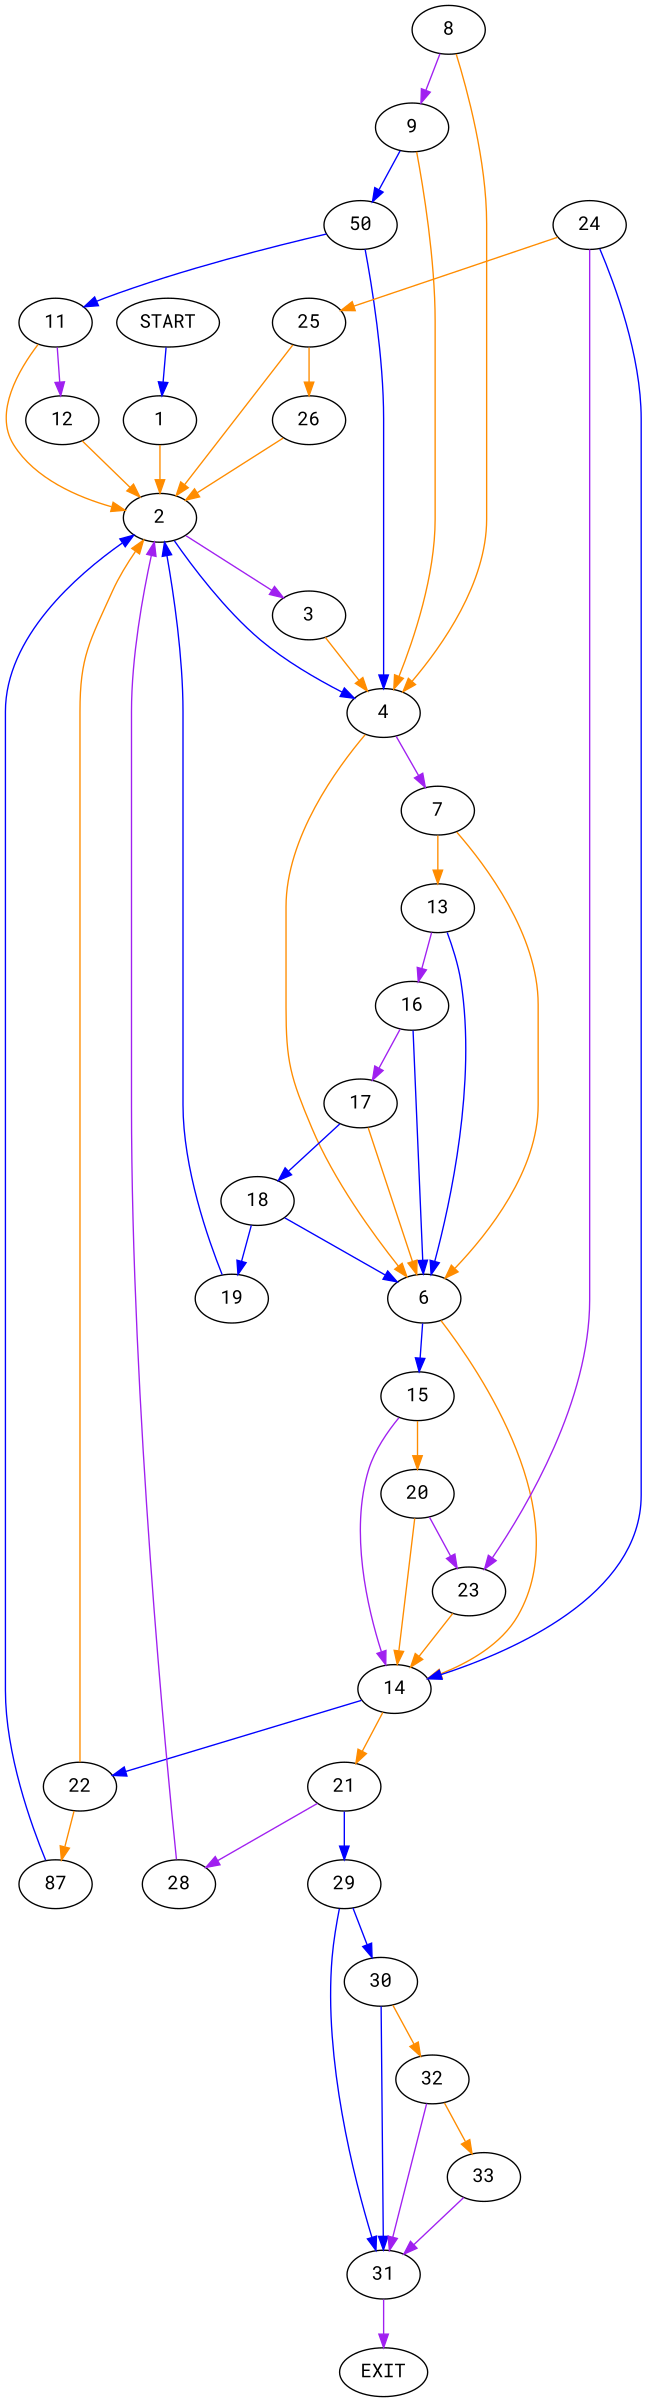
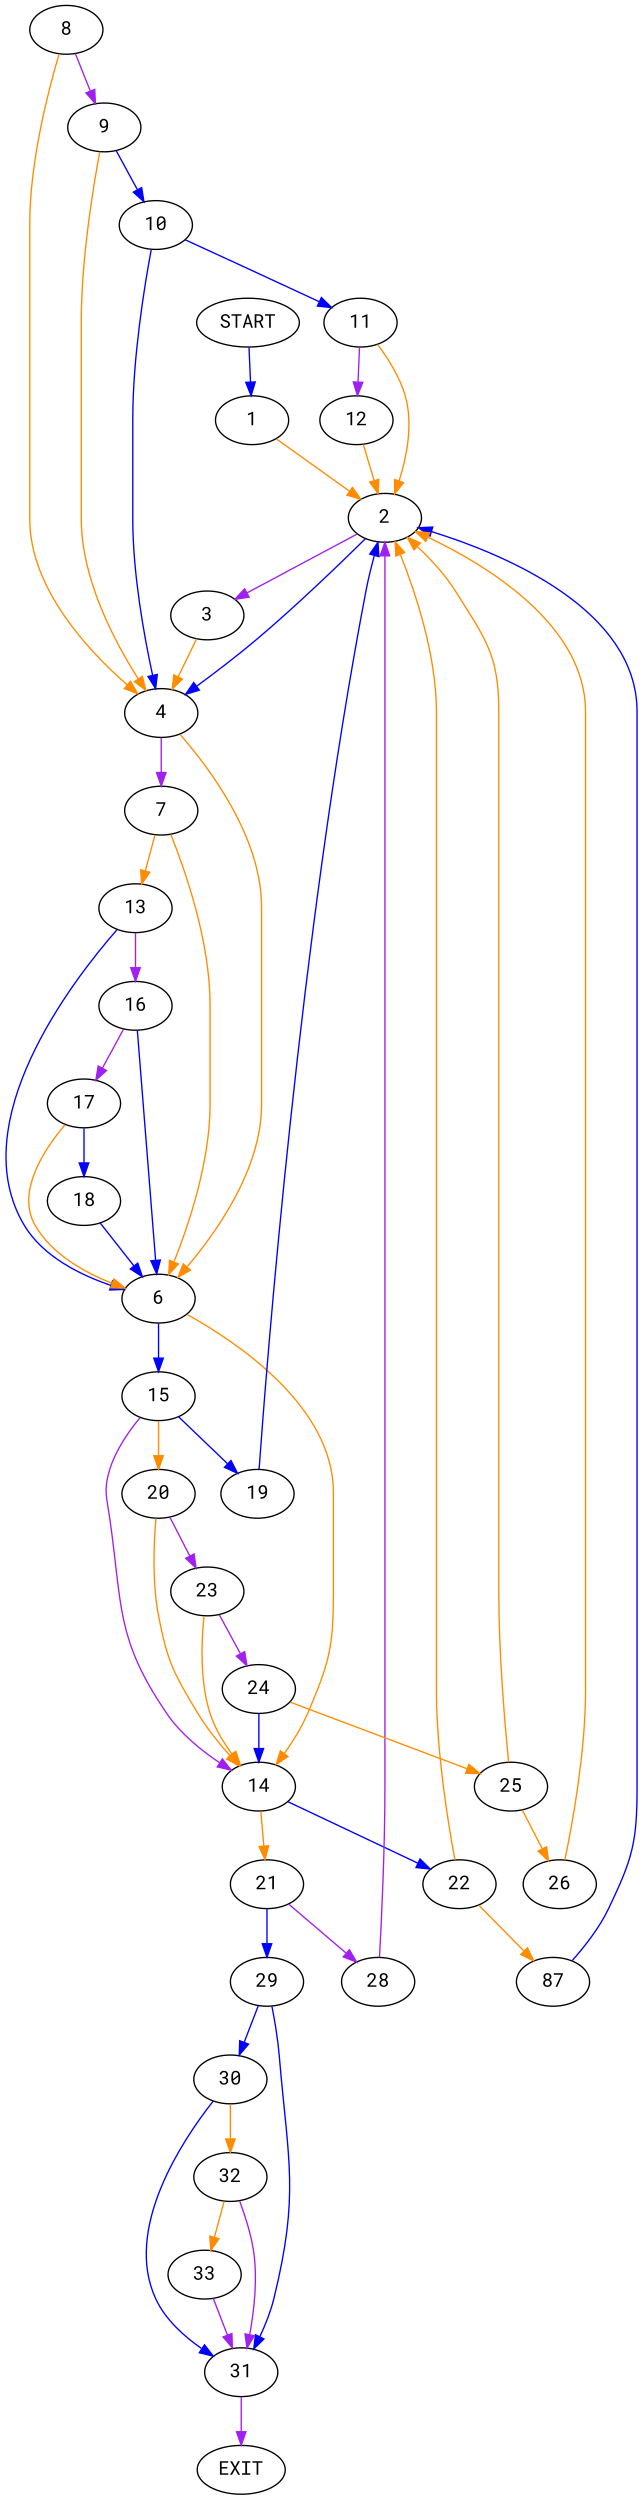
(361, 225) -> (156, 225)
(590, 914) -> (230, 1634)
(246, 1243) -> (203, 1440)
